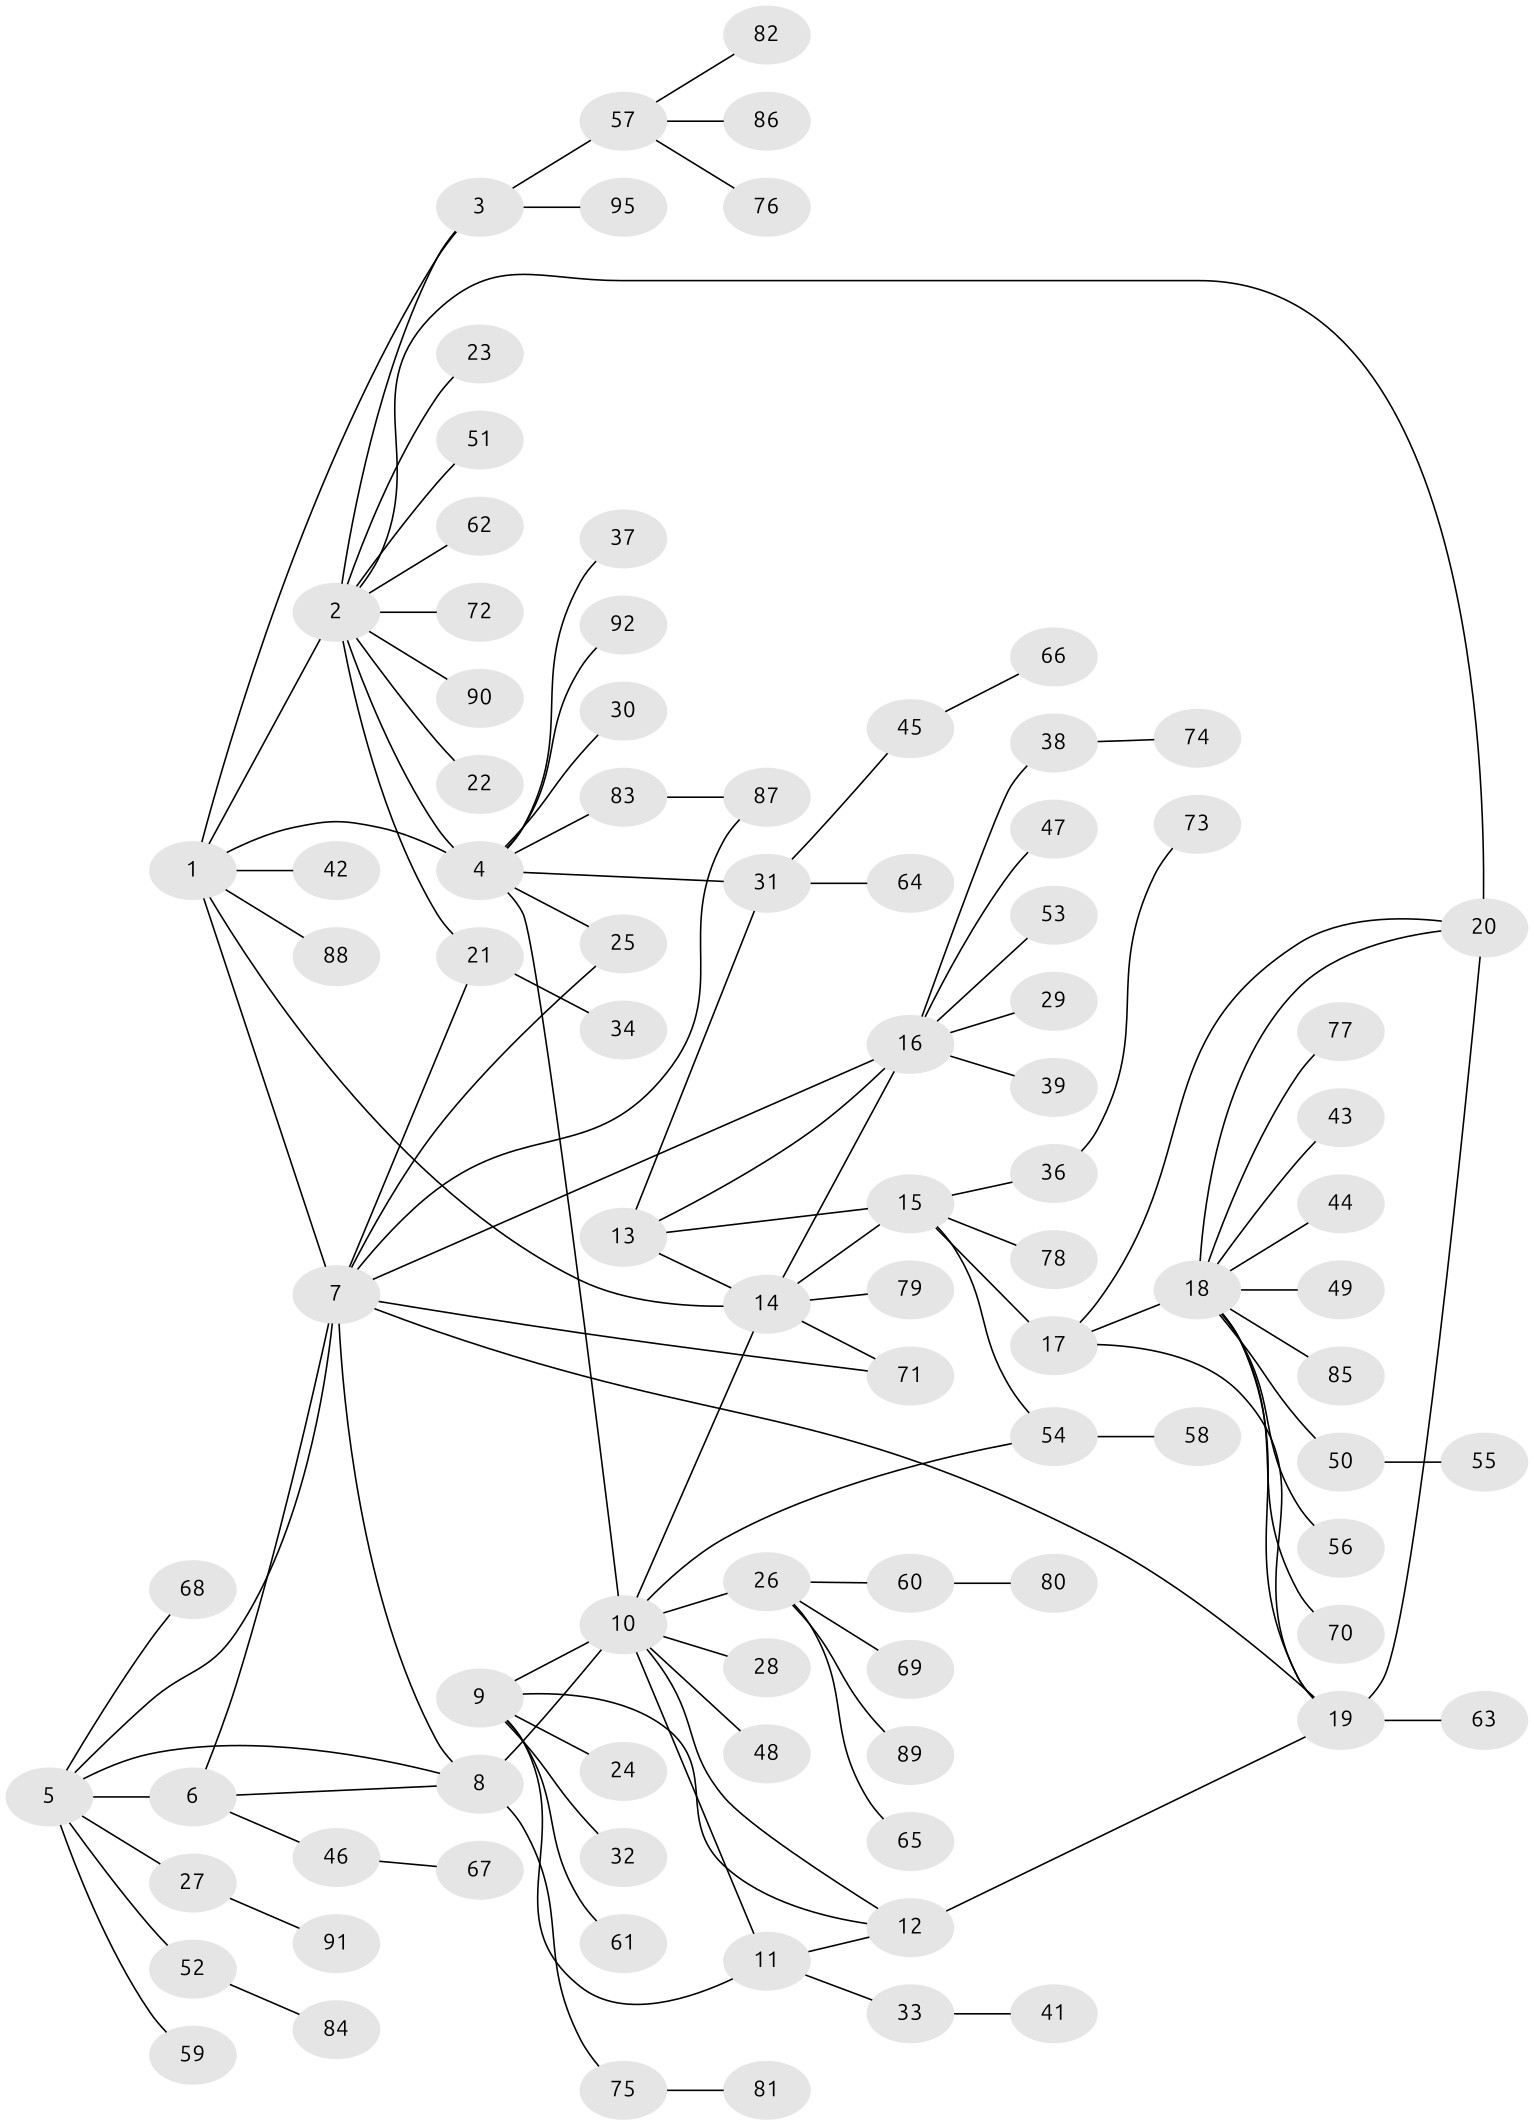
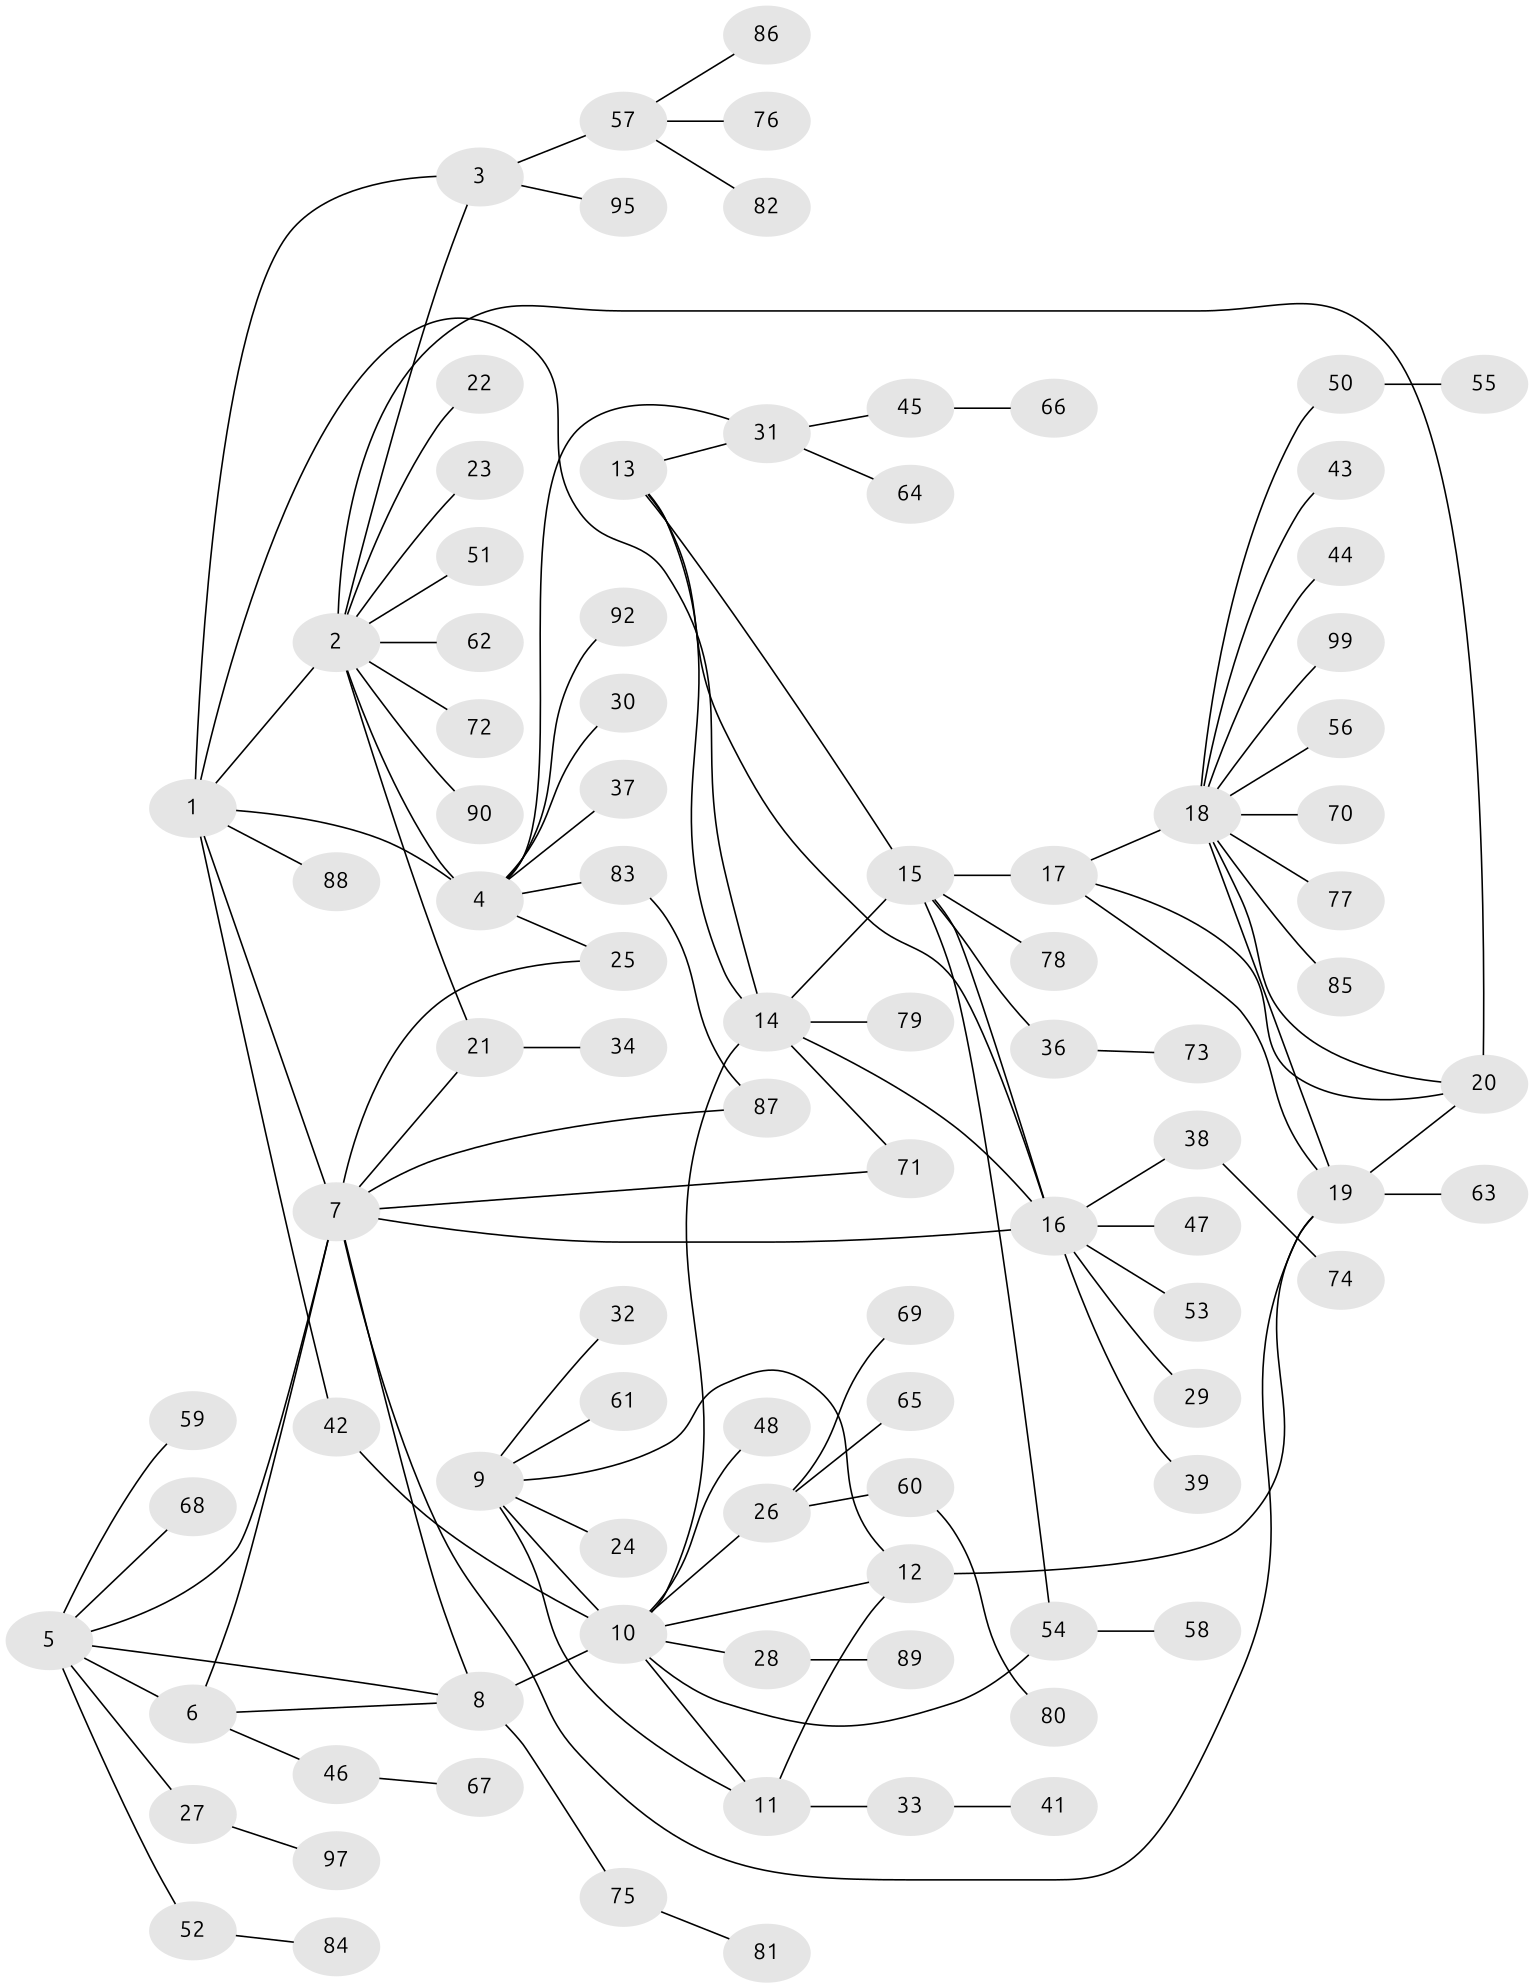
none -> (986, 1015)
(573, 1241) -> (466, 1545)
(1341, 1290) -> (1341, 643)
(843, 1675) -> (828, 1660)
(336, 1944) -> (336, 1861)
